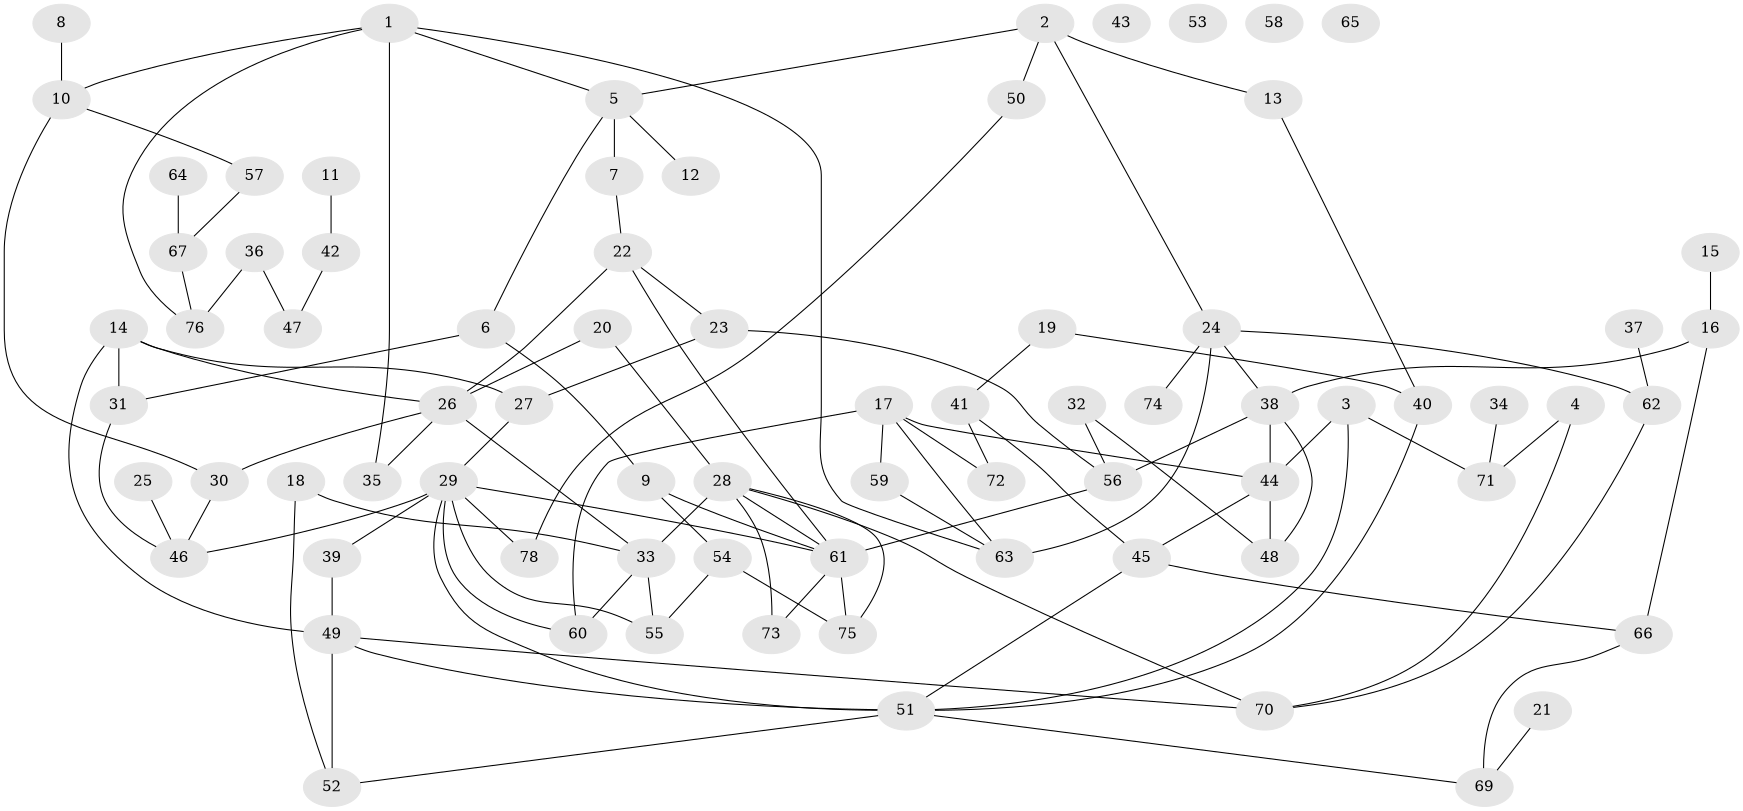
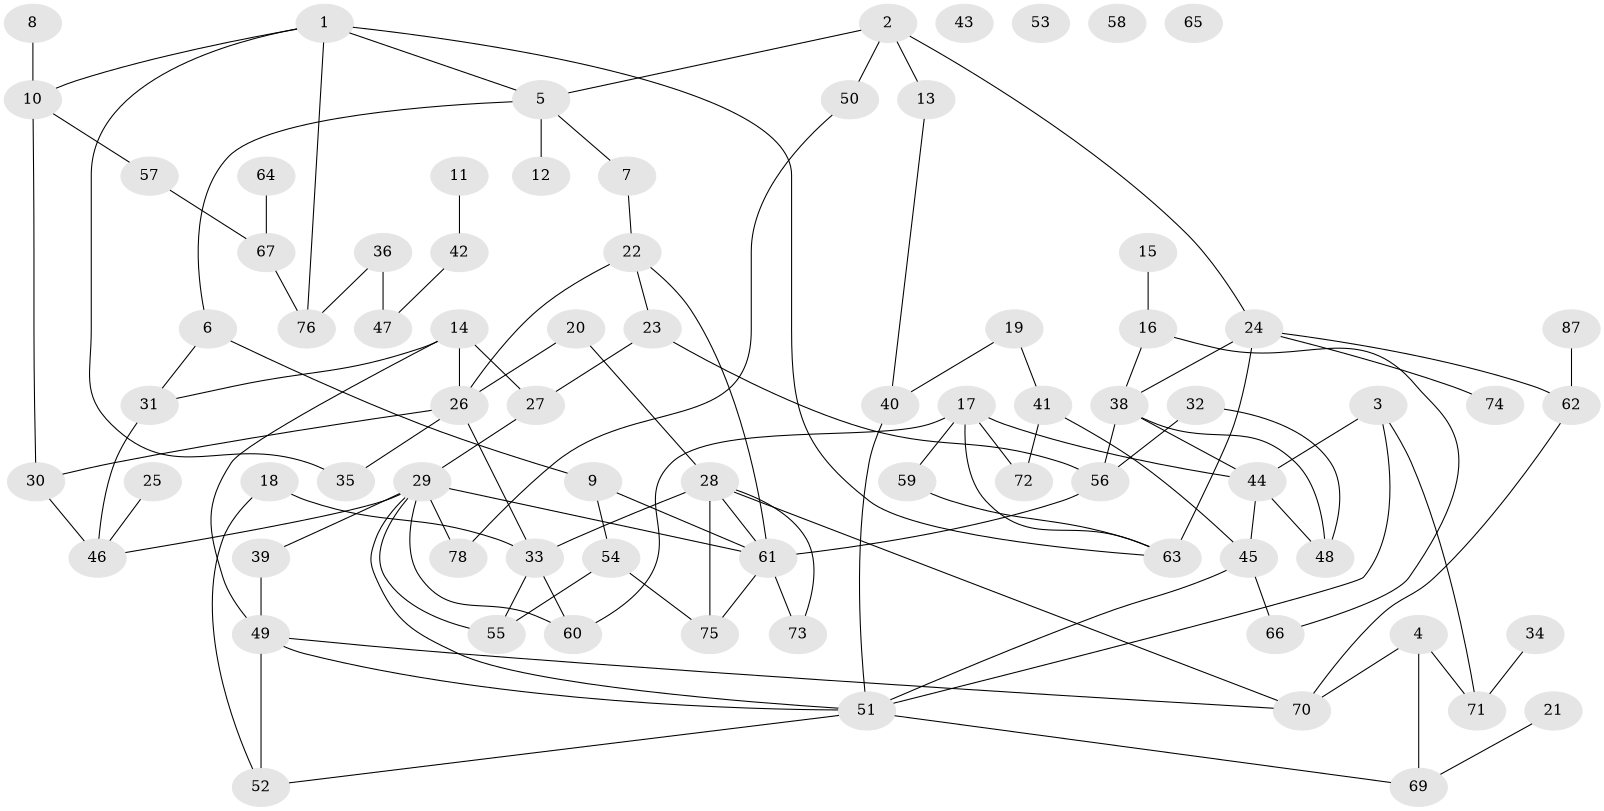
(1634, 329) -> (1572, 329)
(1522, 677) -> (1419, 711)
